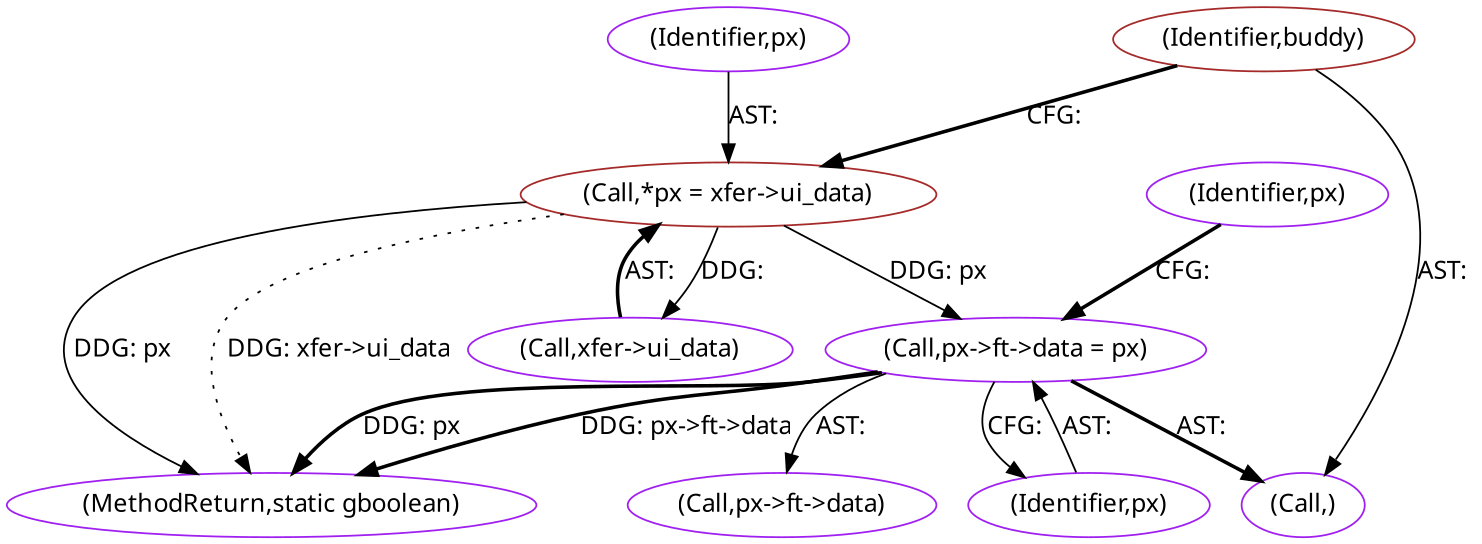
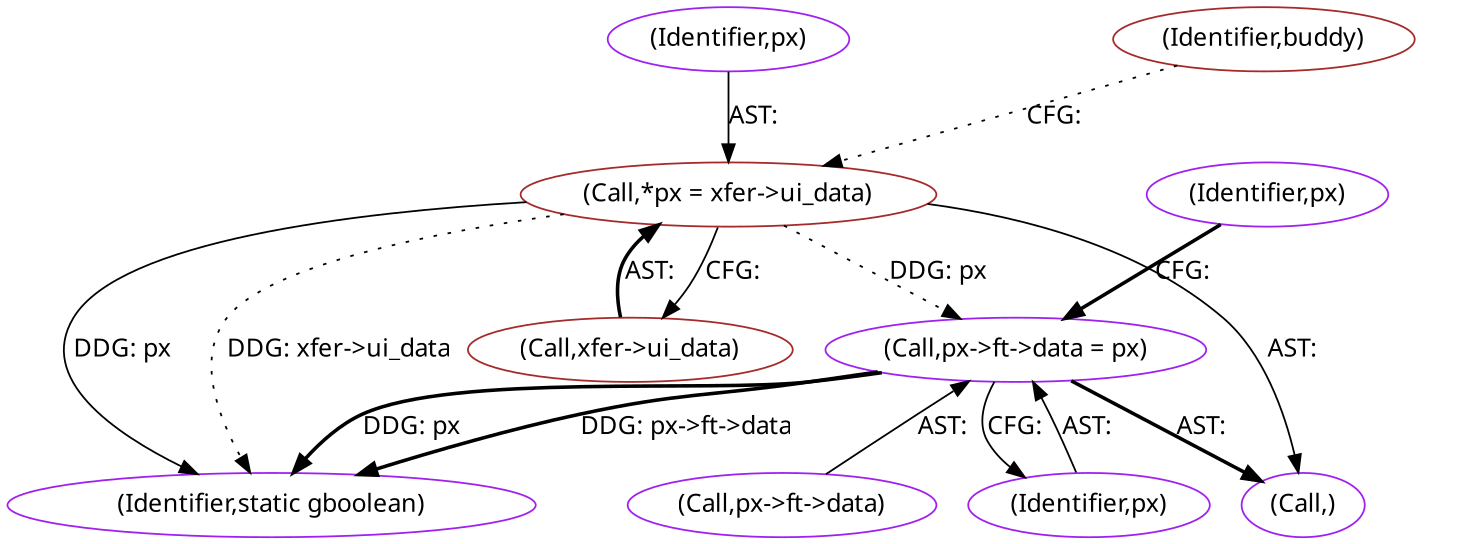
(1009, 113) -> (1009, 113)
(1419, 254) -> (1166, 278)
(864, 268) -> (864, 268)
(737, 272) -> (737, 272)
(630, 350) -> (630, 350)
(829, 403) -> (890, 432)
(272, 505) -> (272, 505)
